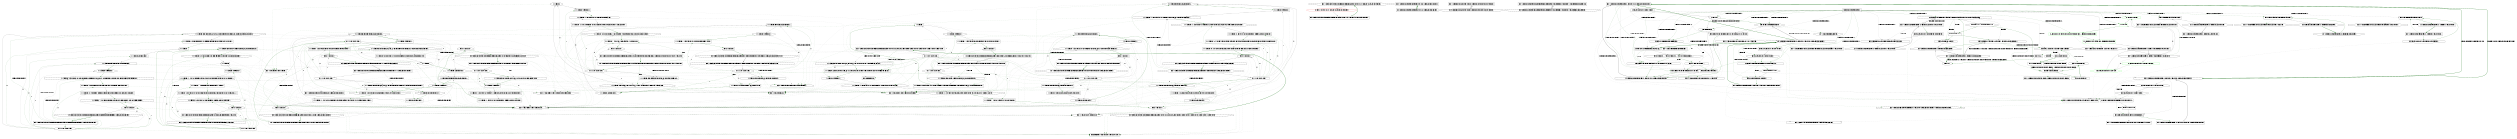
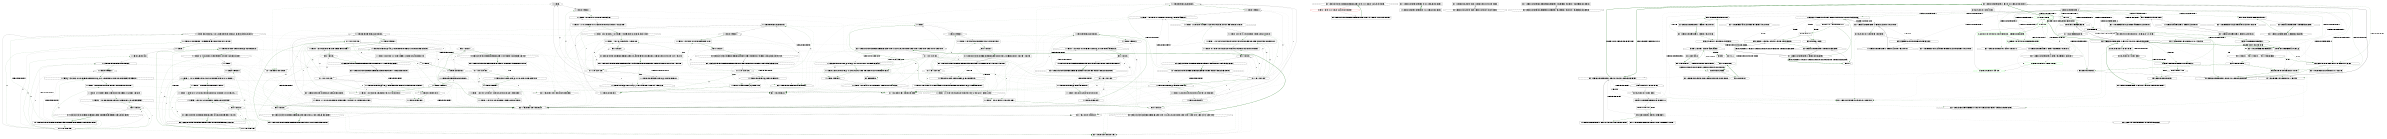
none -> (2326, 71)
(1105, 135) -> (1104, 135)
